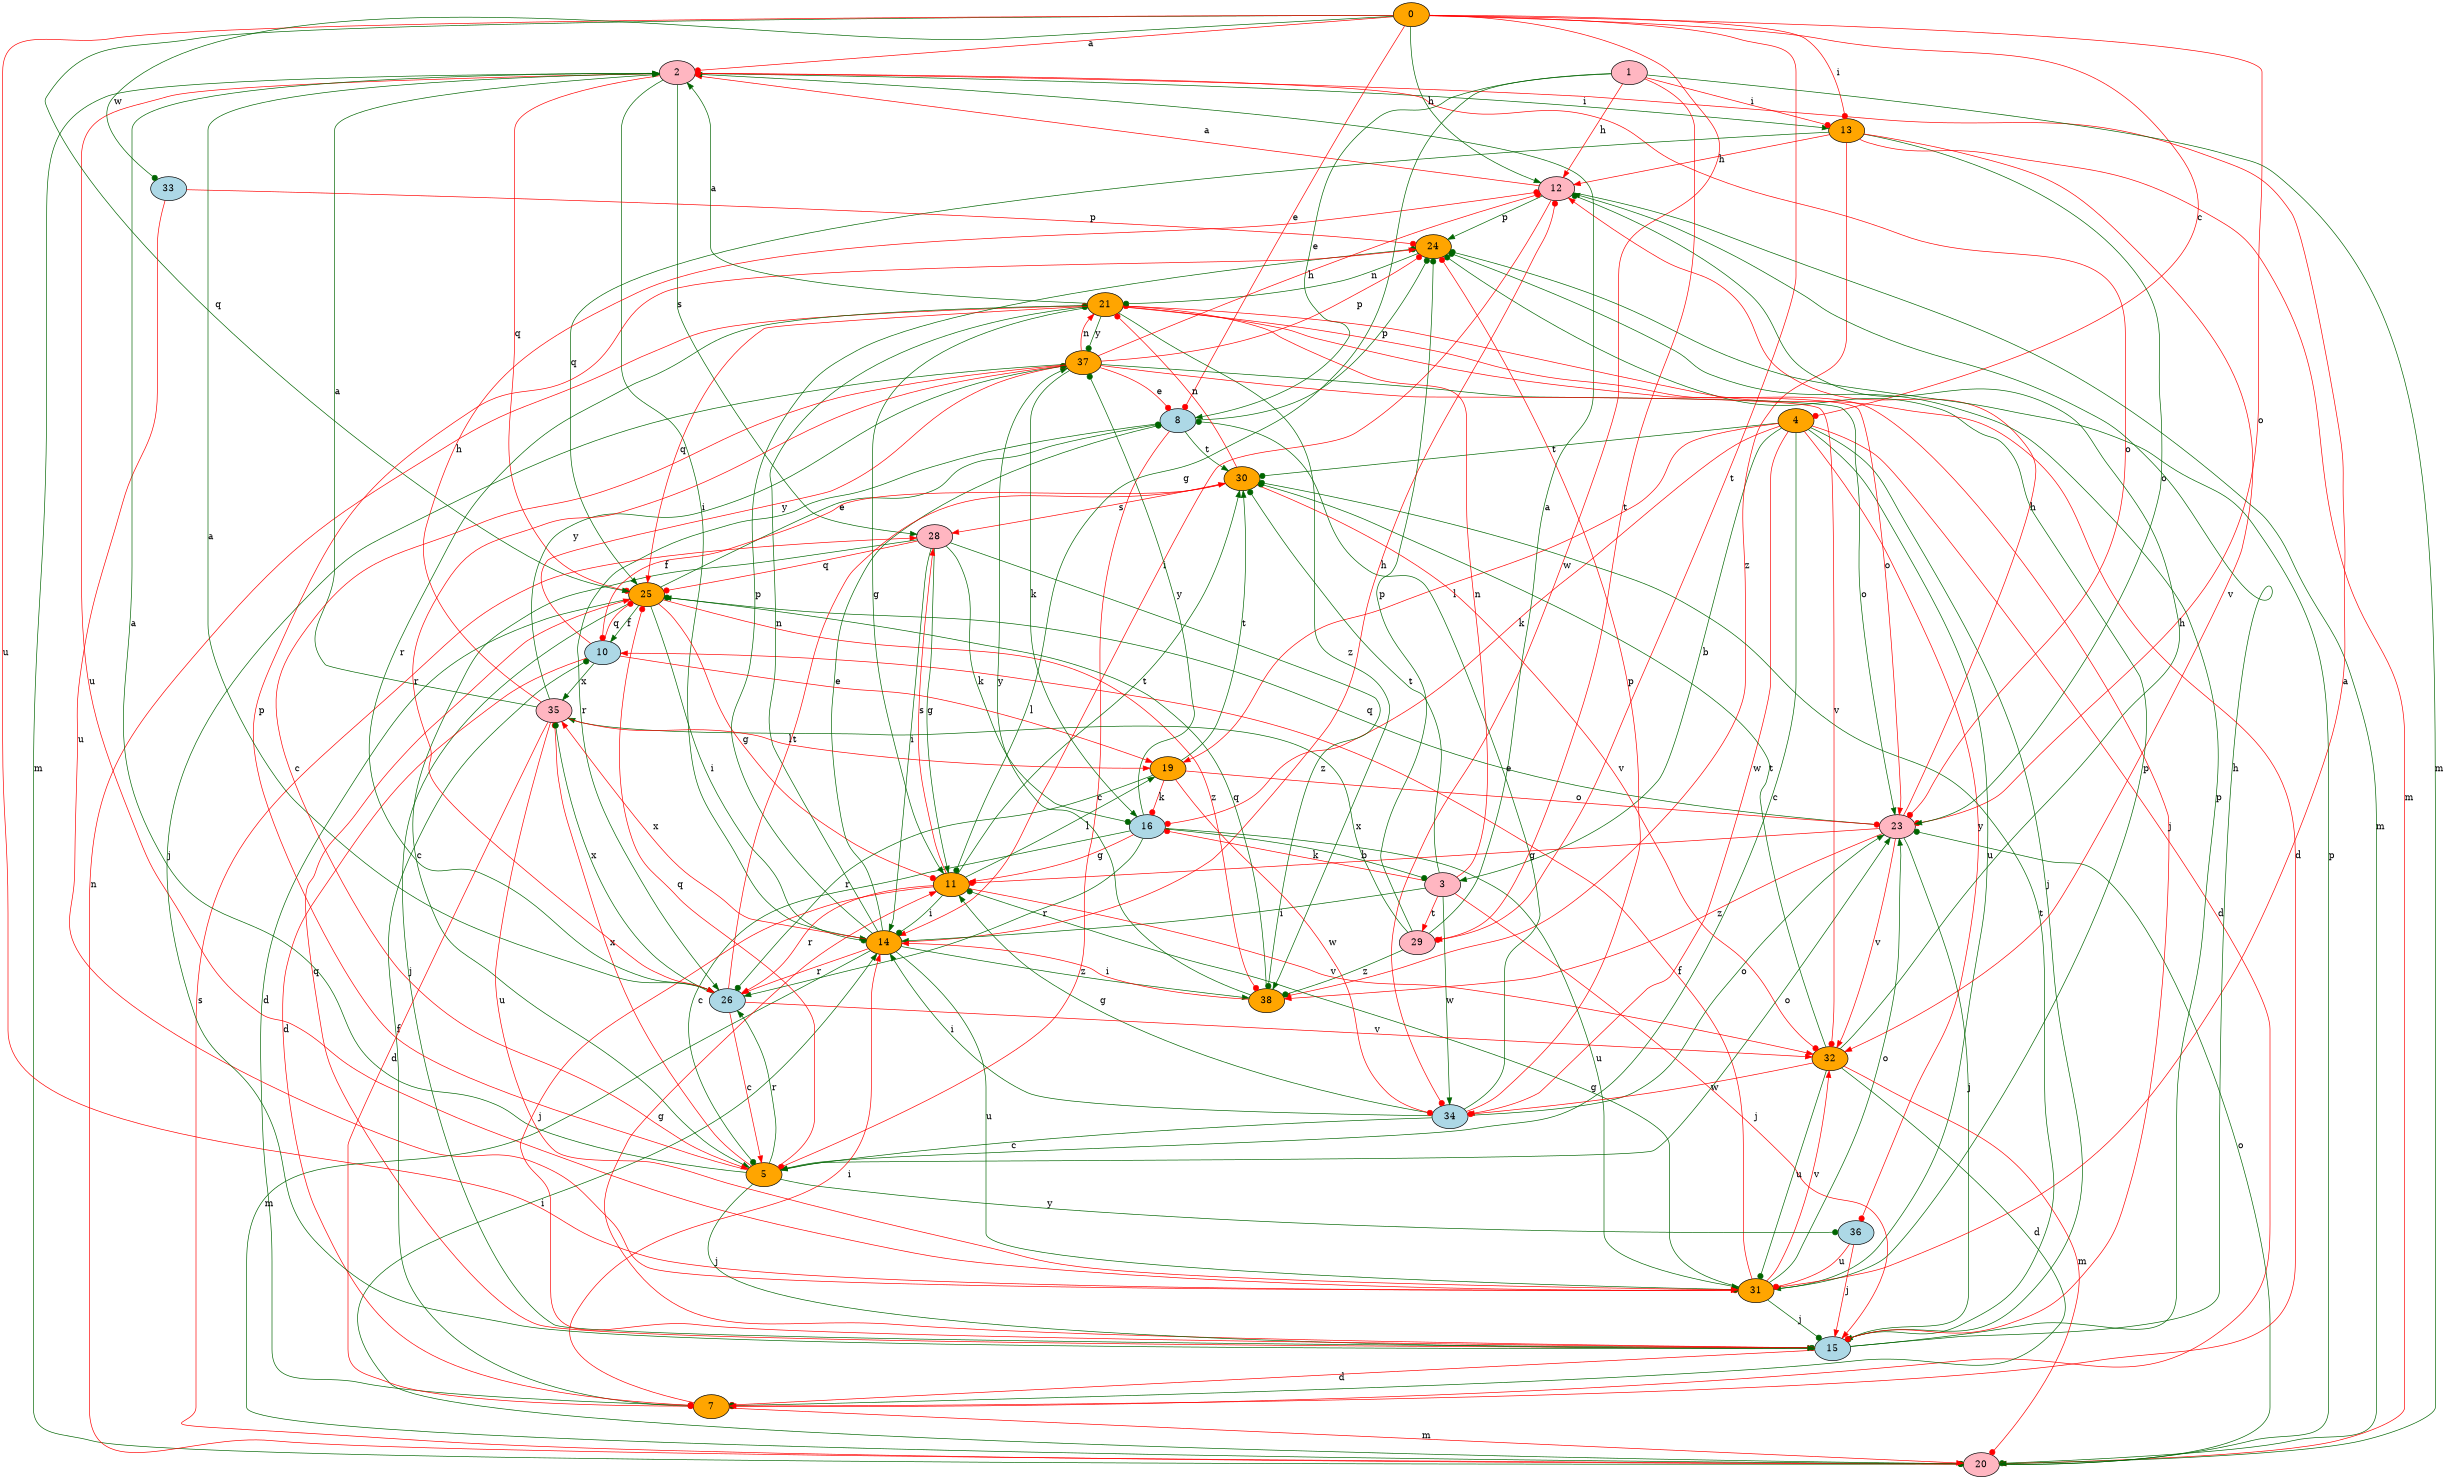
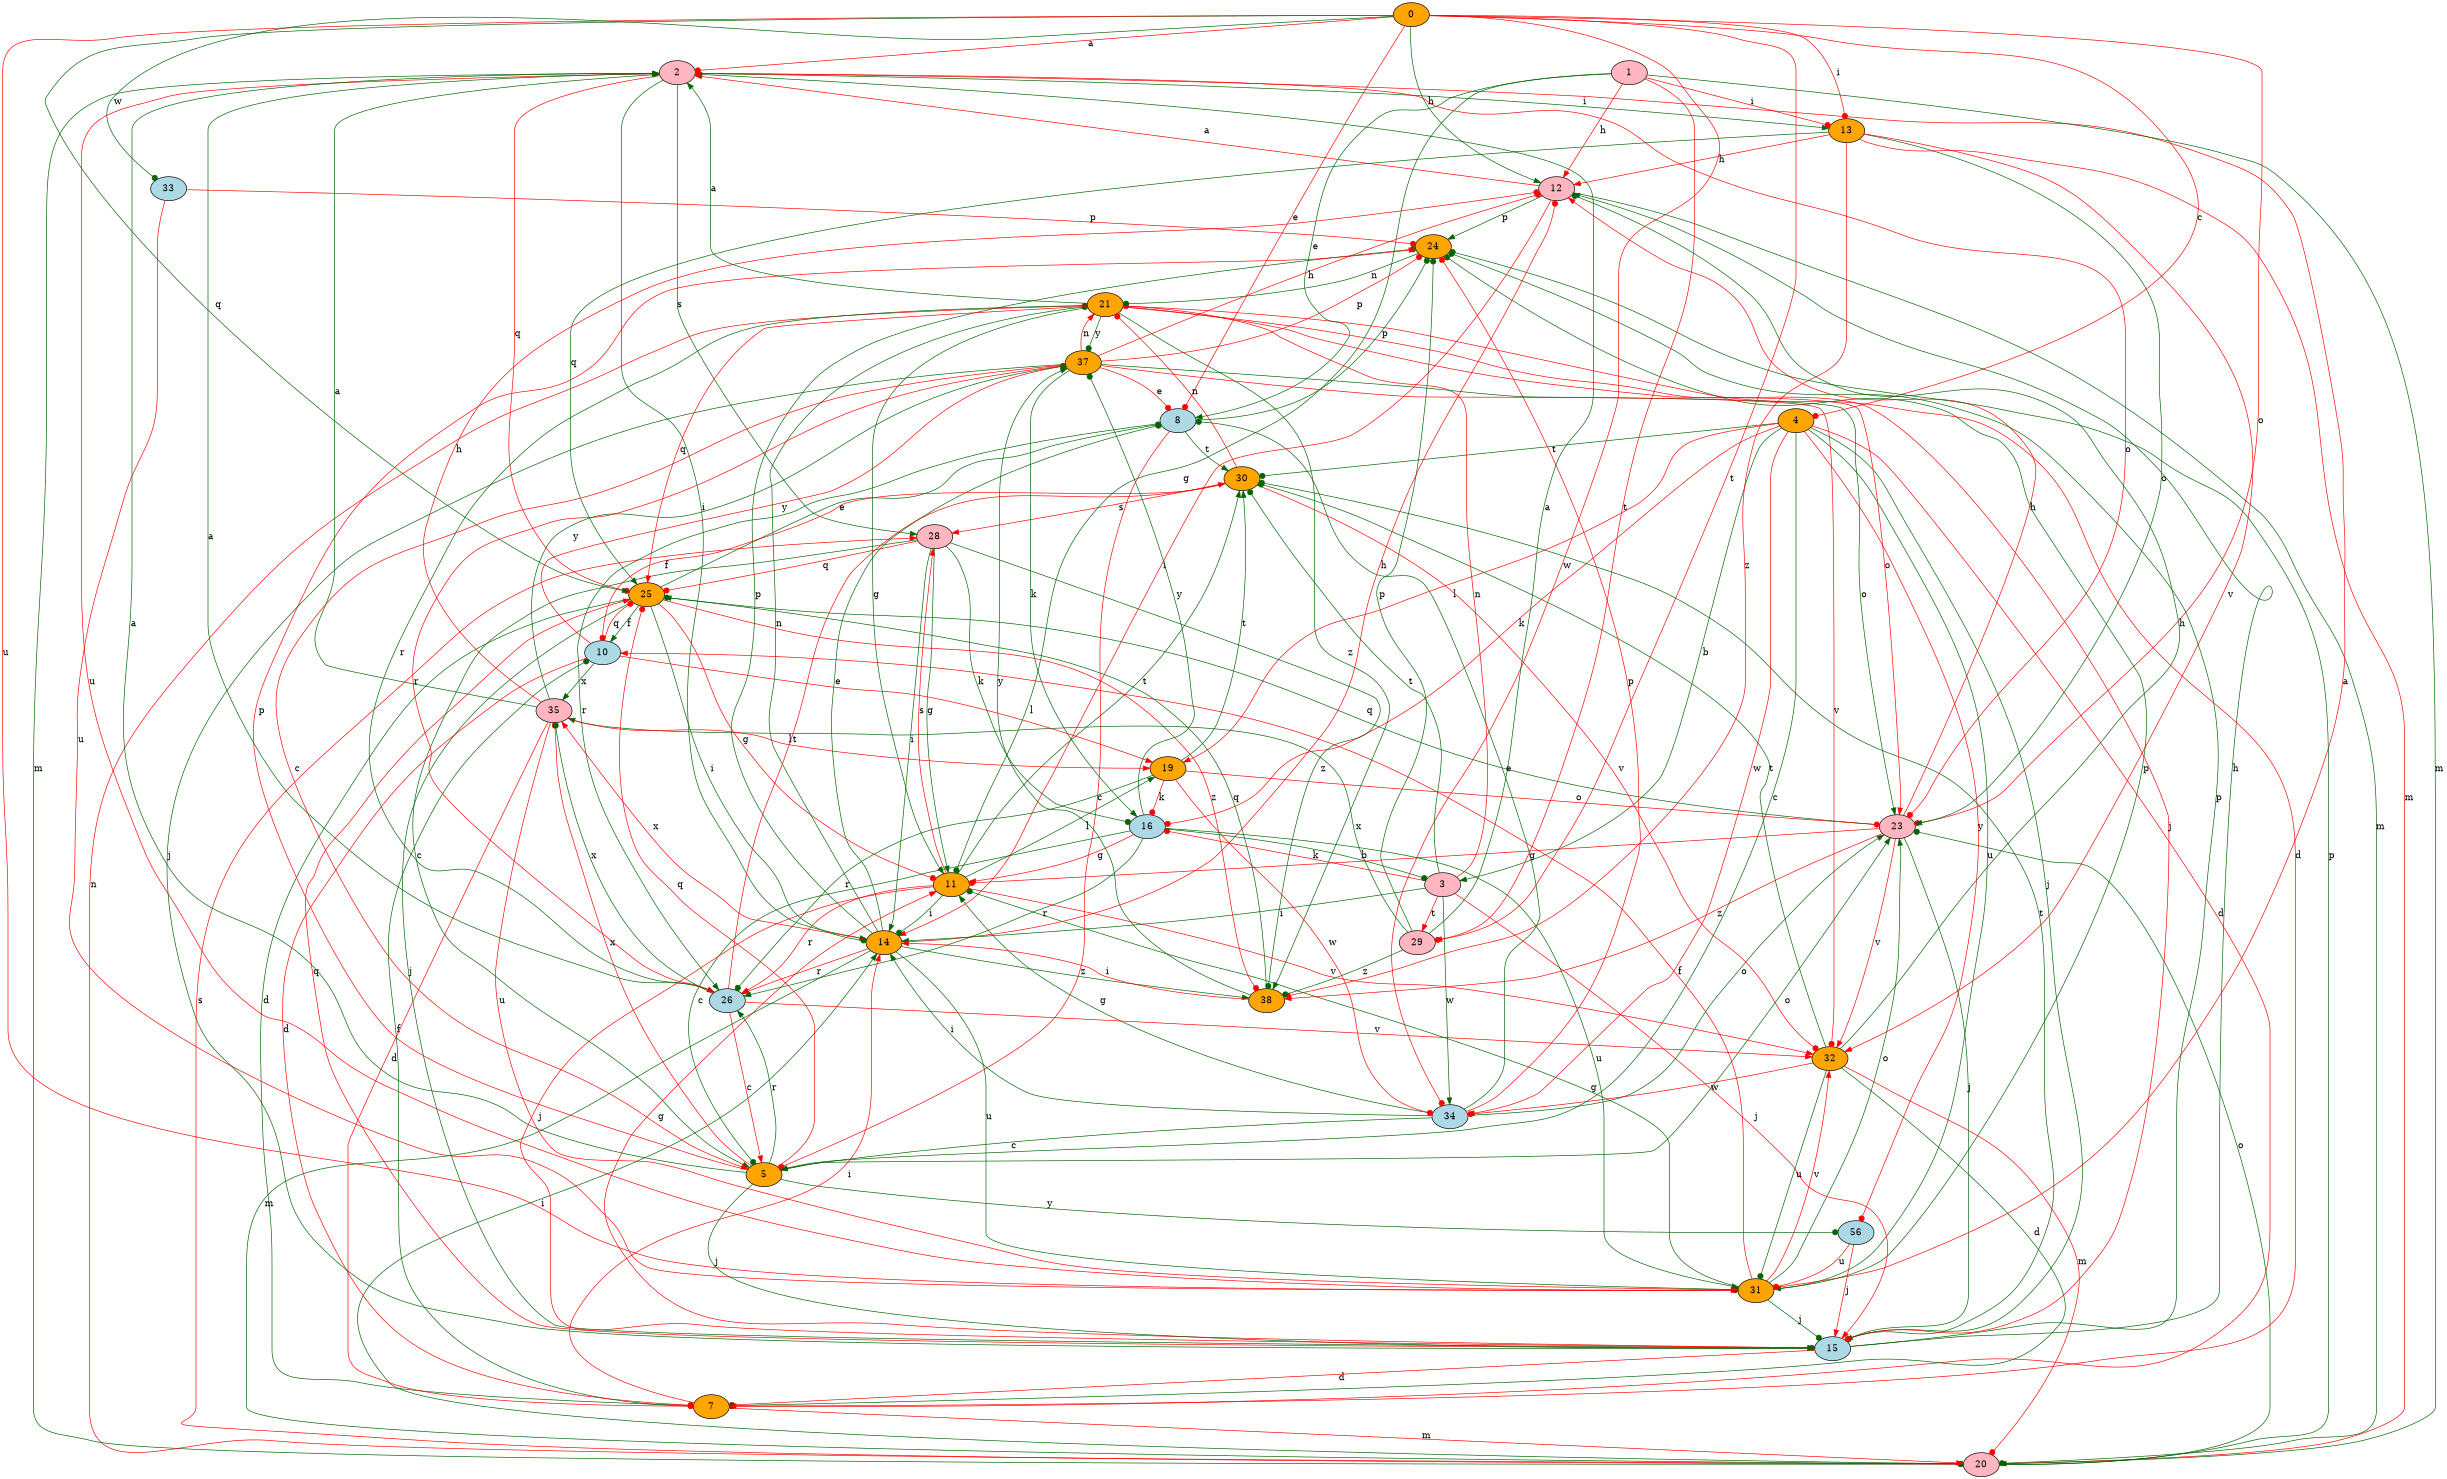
(1856, 1233) -> (1856, 1233)
